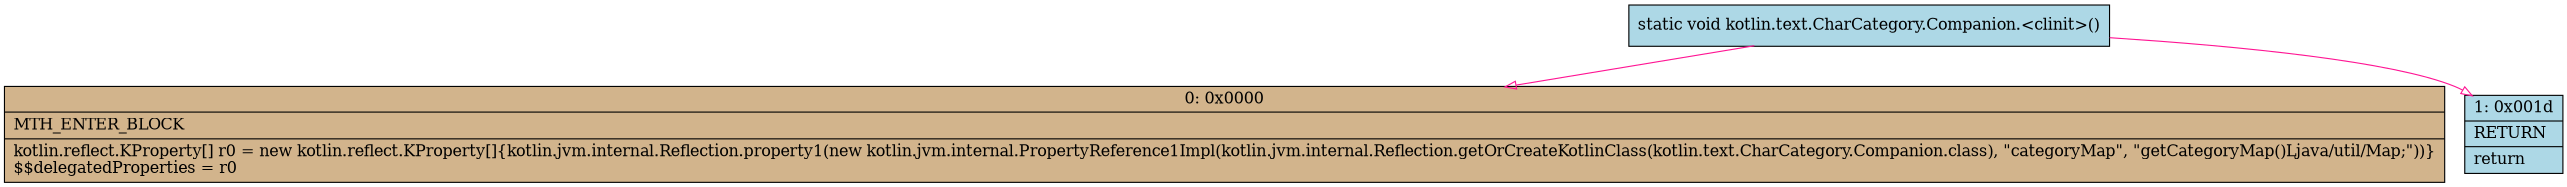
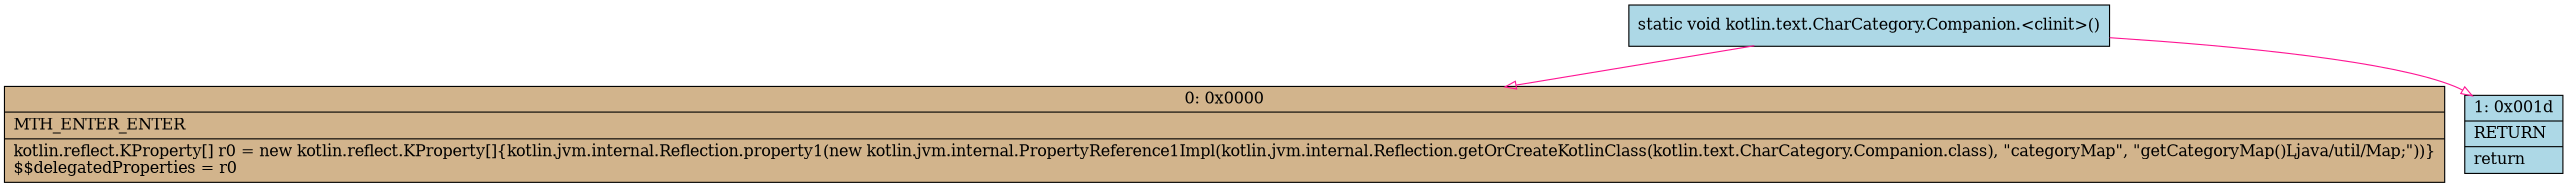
(99, 125) -> (99, 125)
